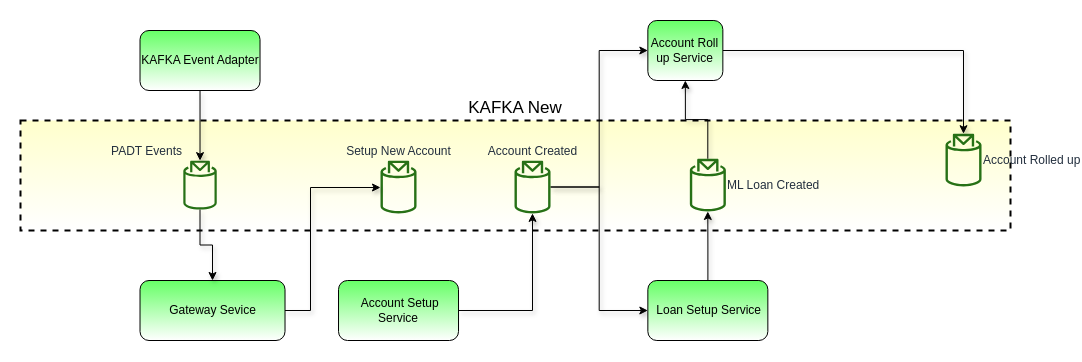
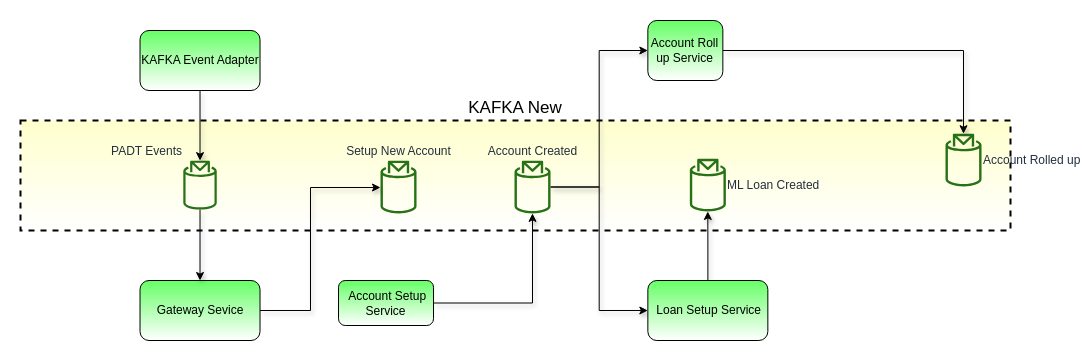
(701, 120) -> none
(213, 311) -> (200, 311)
(399, 311) -> (386, 303)
